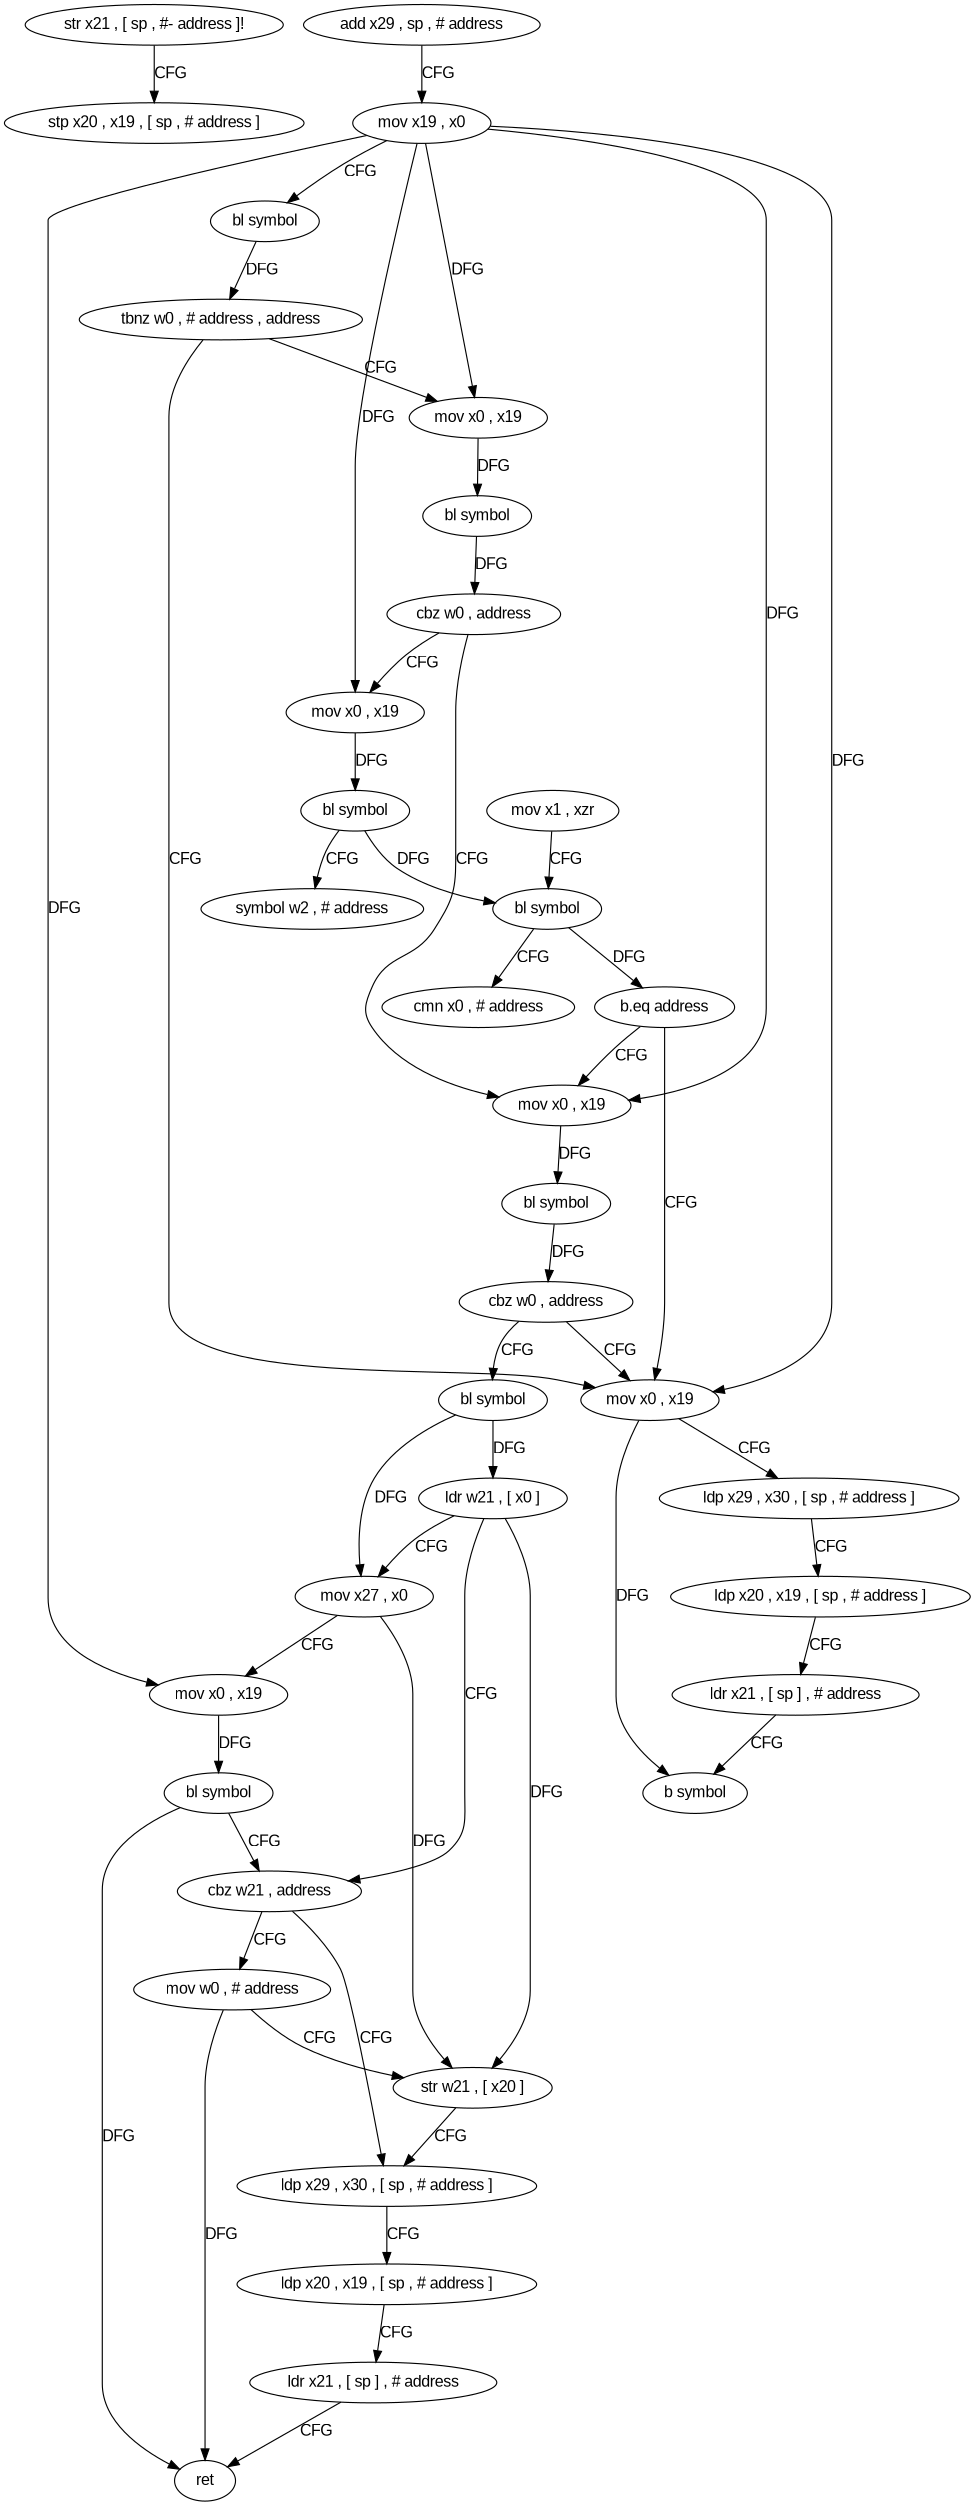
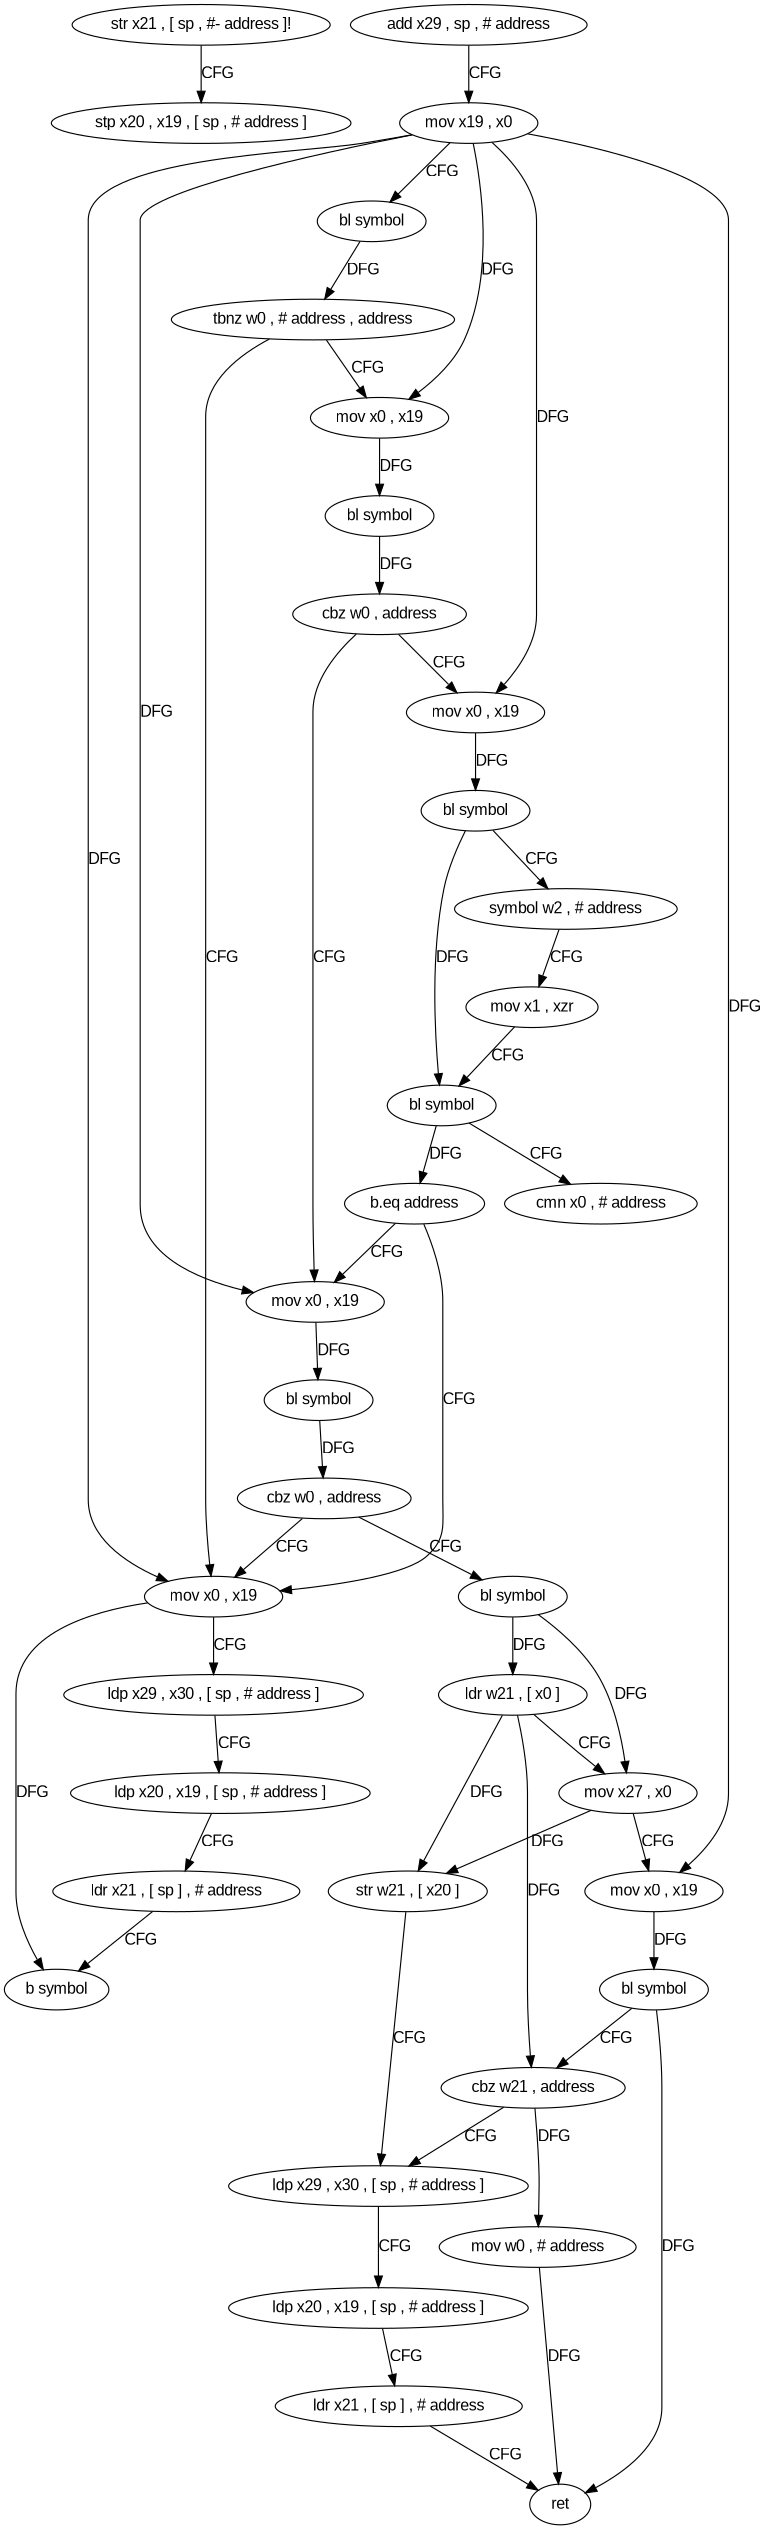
none -> (551, 953)
(482, 1695) -> (544, 1891)
(271, 1940) -> (555, 2137)
(317, 2053) -> none
